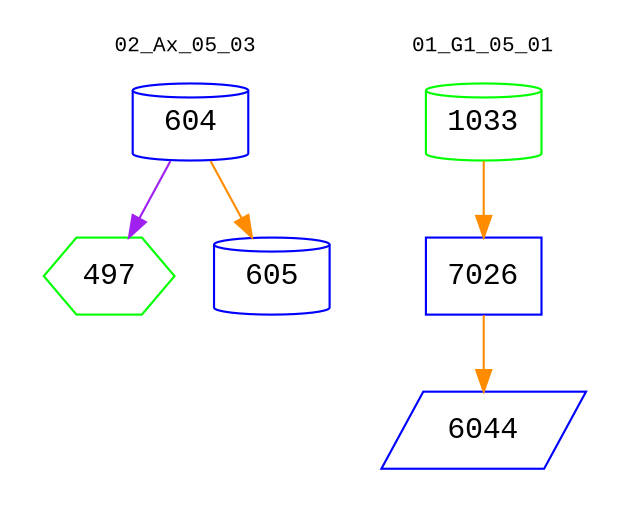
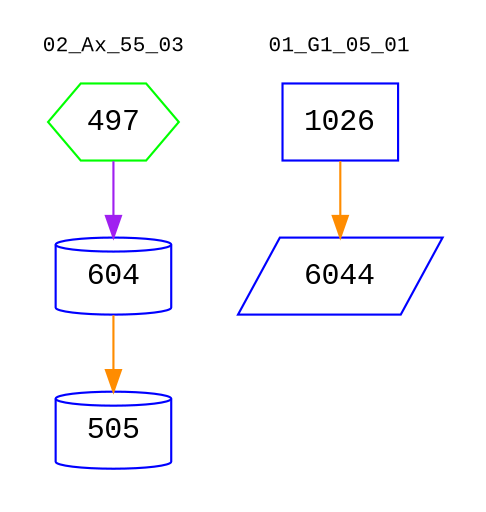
(186, 46) -> (115, 46)
(484, 122) -> none
(155, 190) -> (113, 189)
(272, 276) -> (113, 430)
(484, 276) -> (340, 122)
